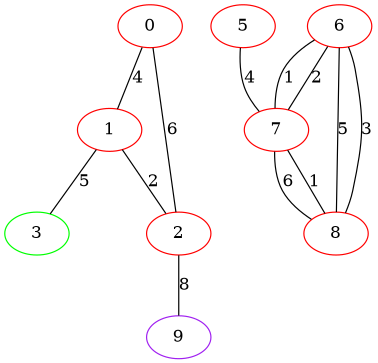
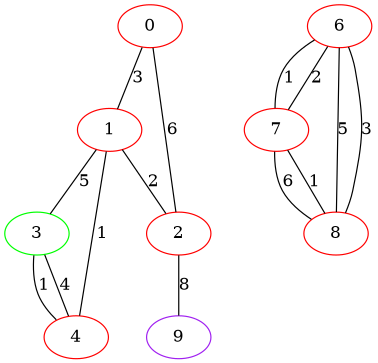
(243, 26) -> none
(138, 78) -> (138, 78)
none -> (76, 337)
